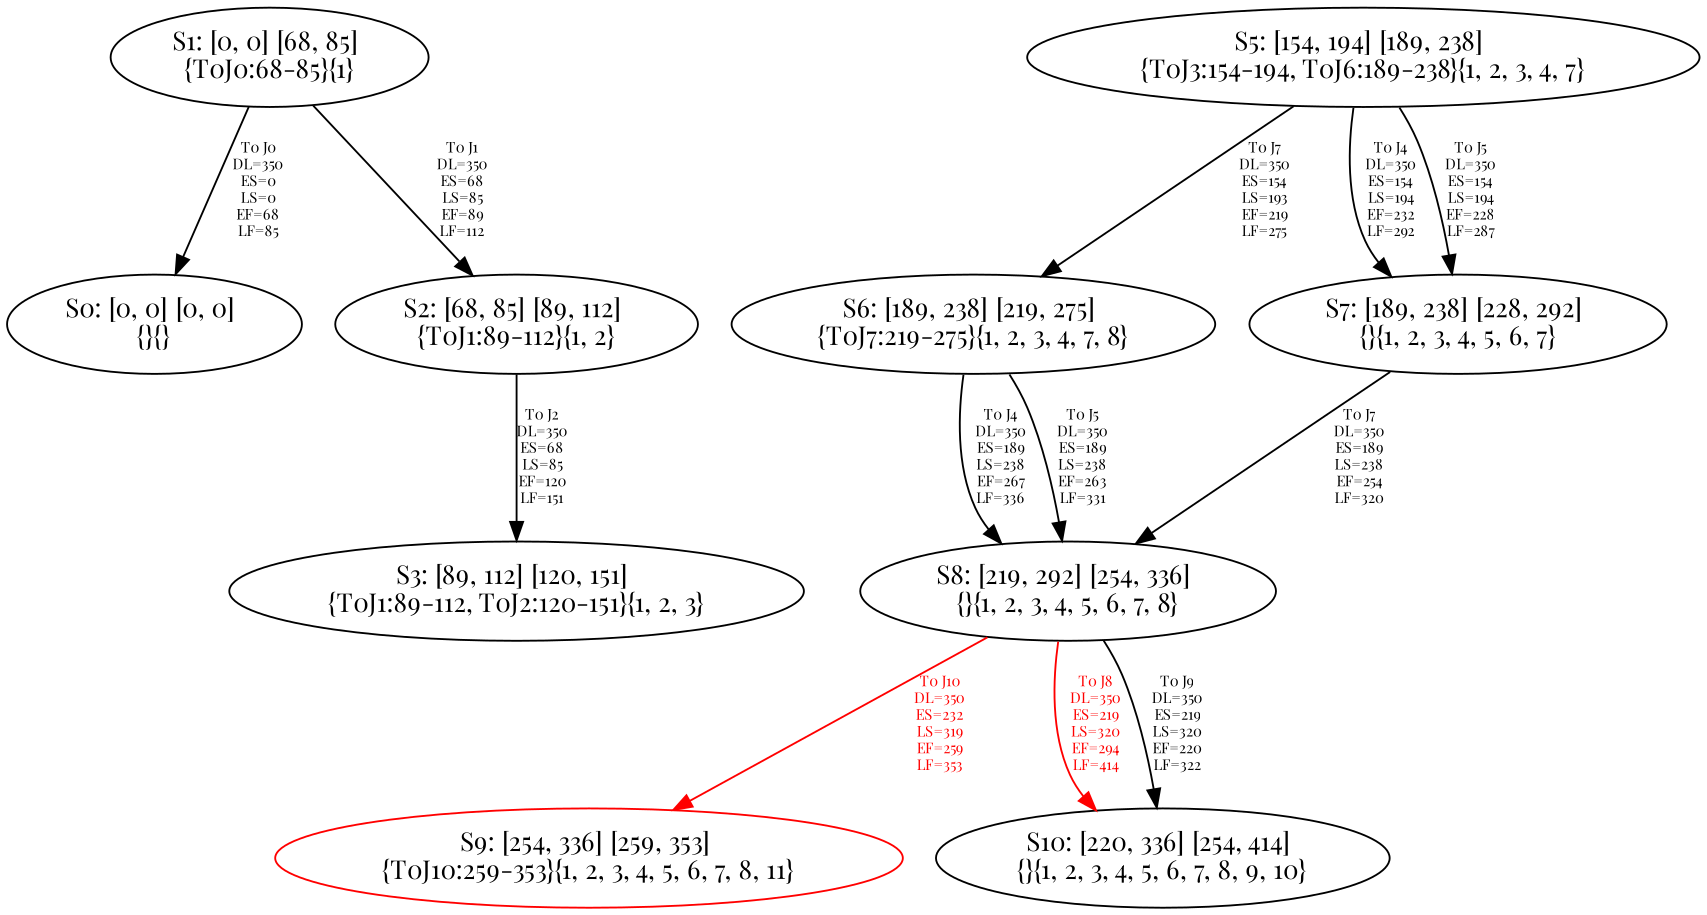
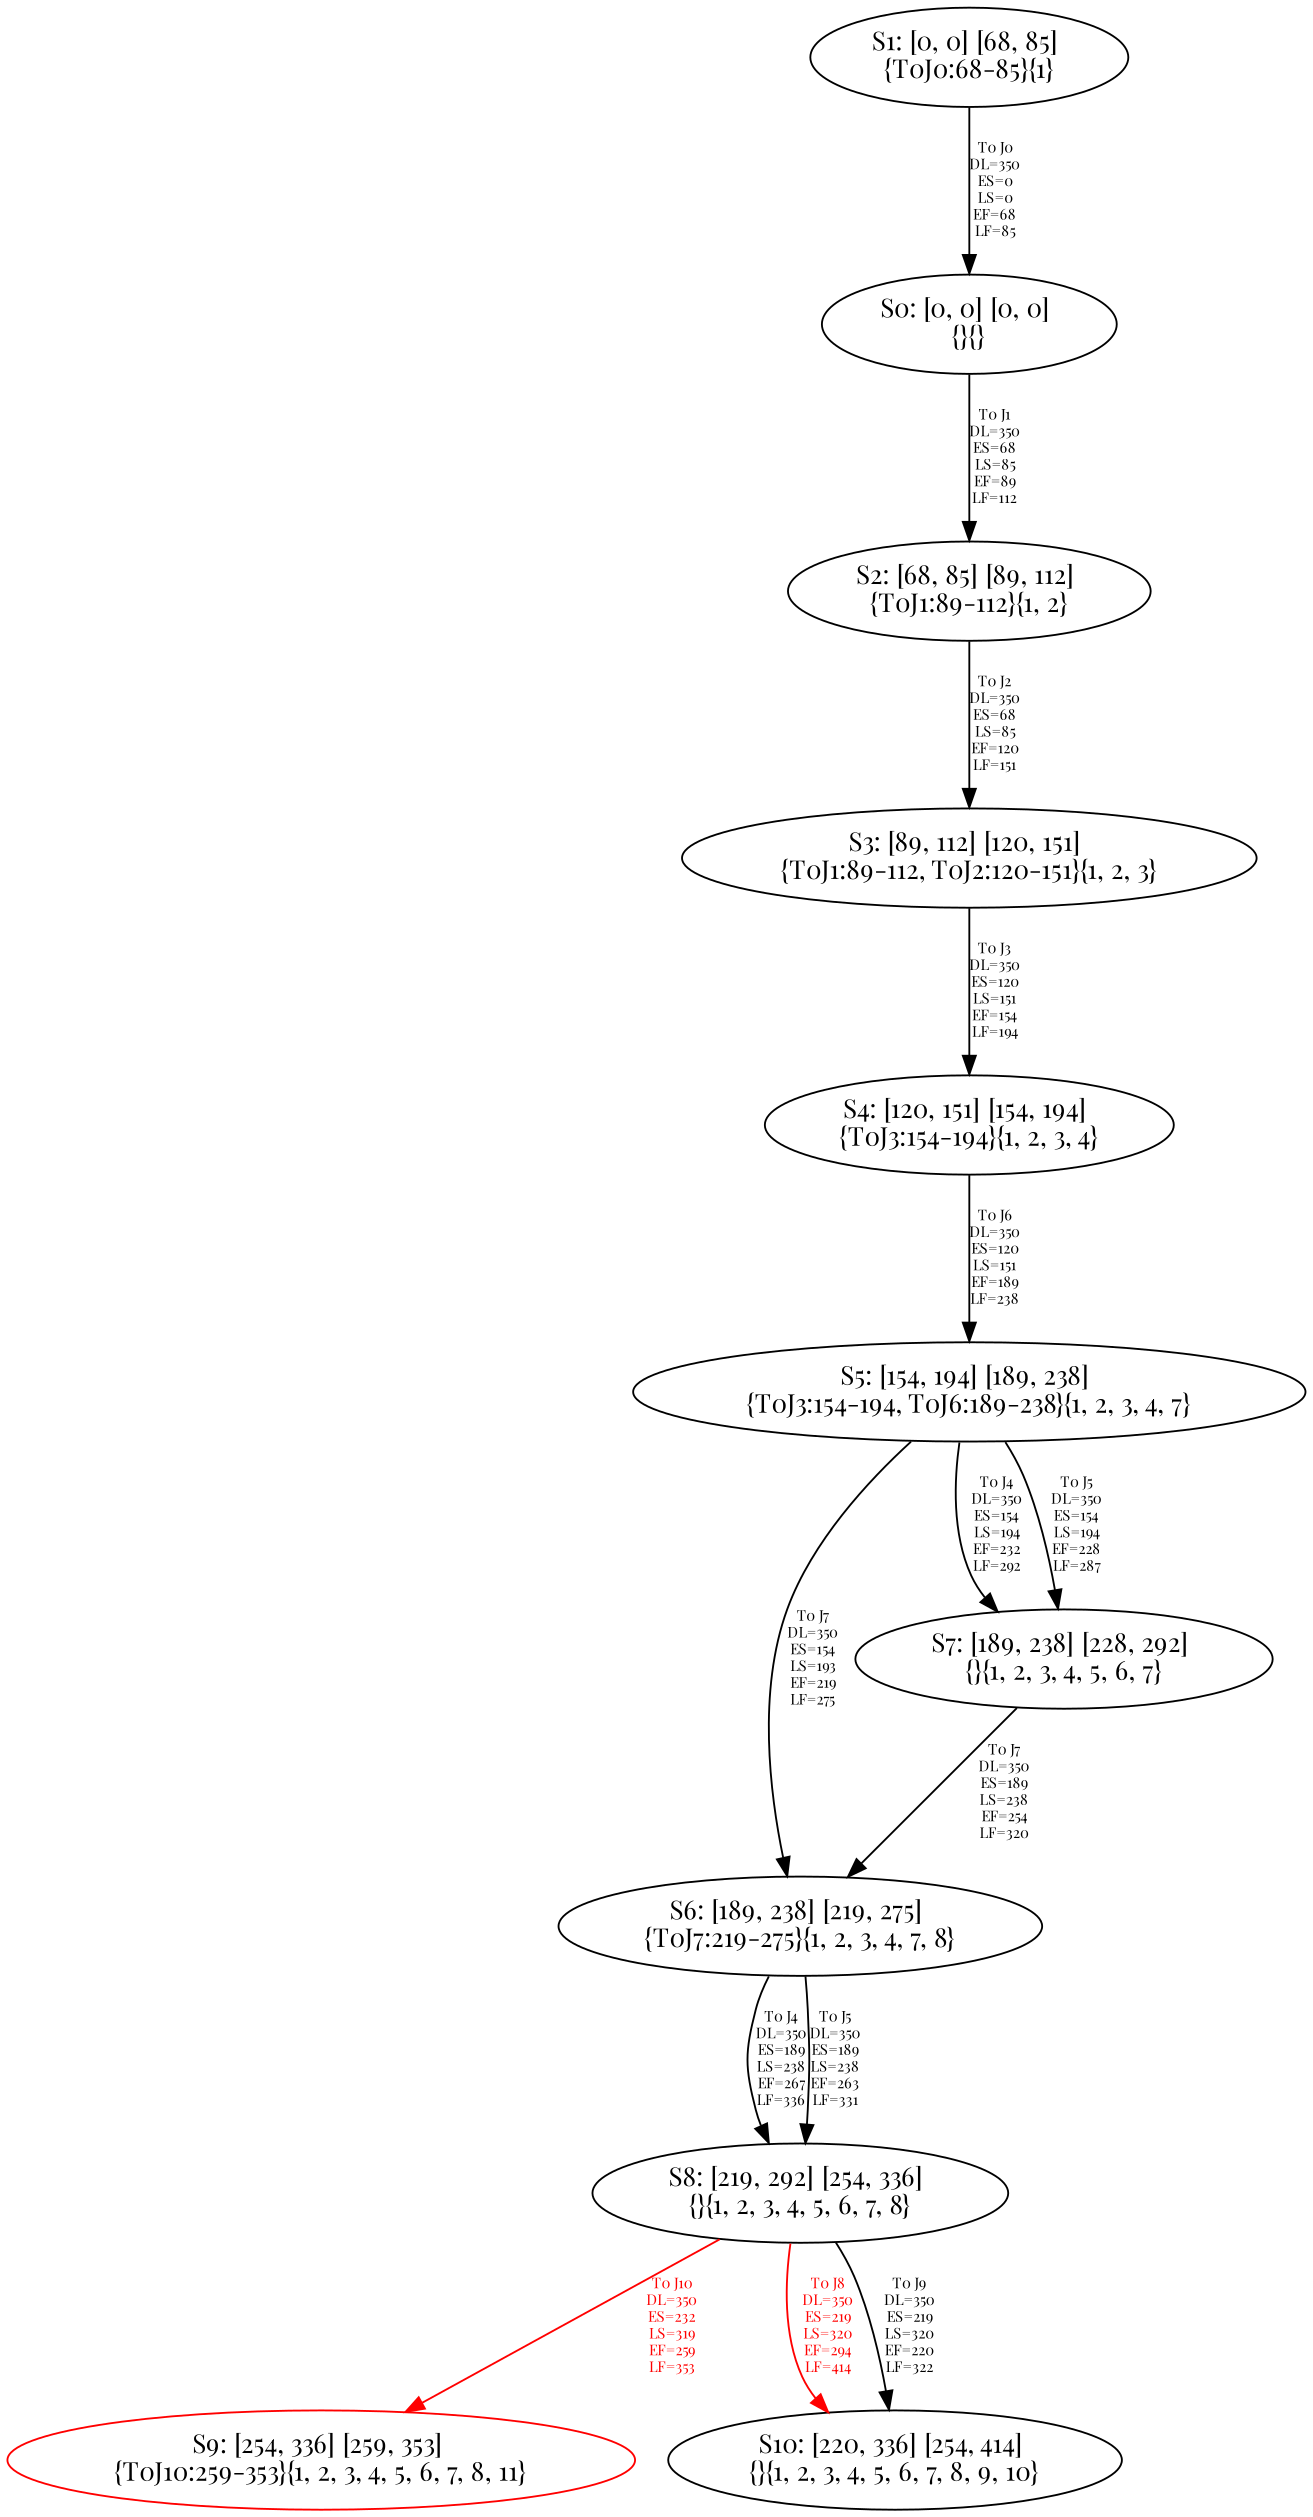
(386, 184) -> (969, 448)
(1271, 452) -> (939, 1786)
none -> (969, 1125)
